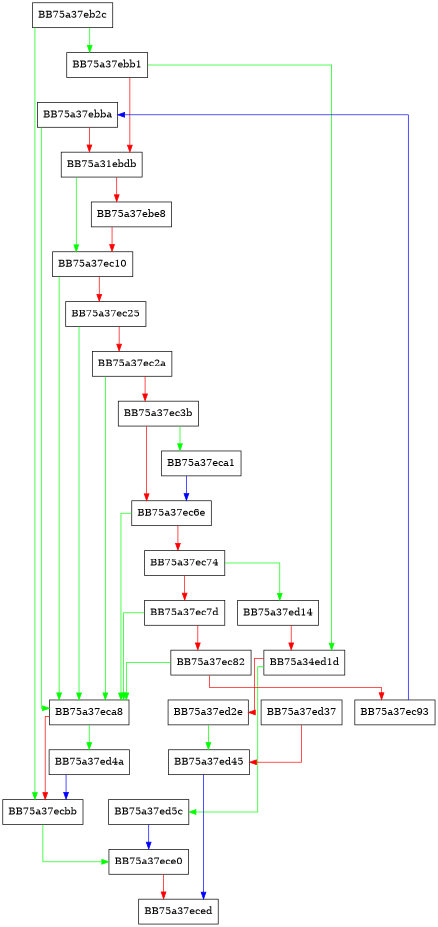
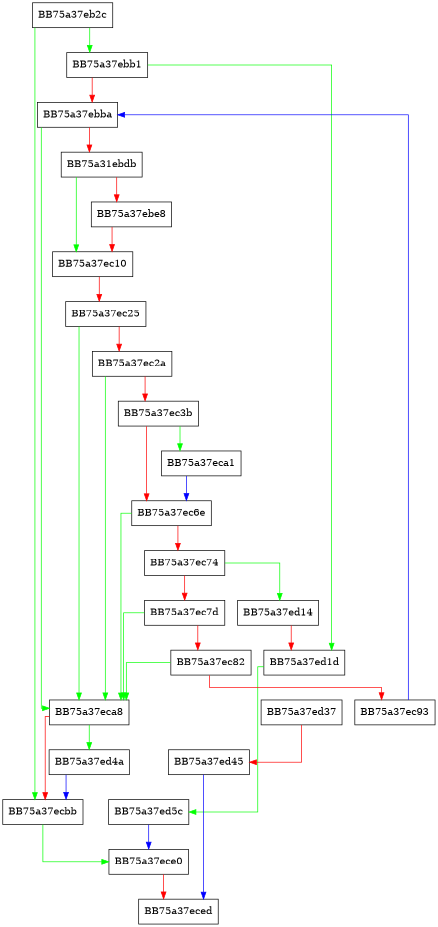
(130, 110) -> (92, 86)
(59, 485) -> none
(304, 663) -> (304, 663)
(208, 712) -> none
